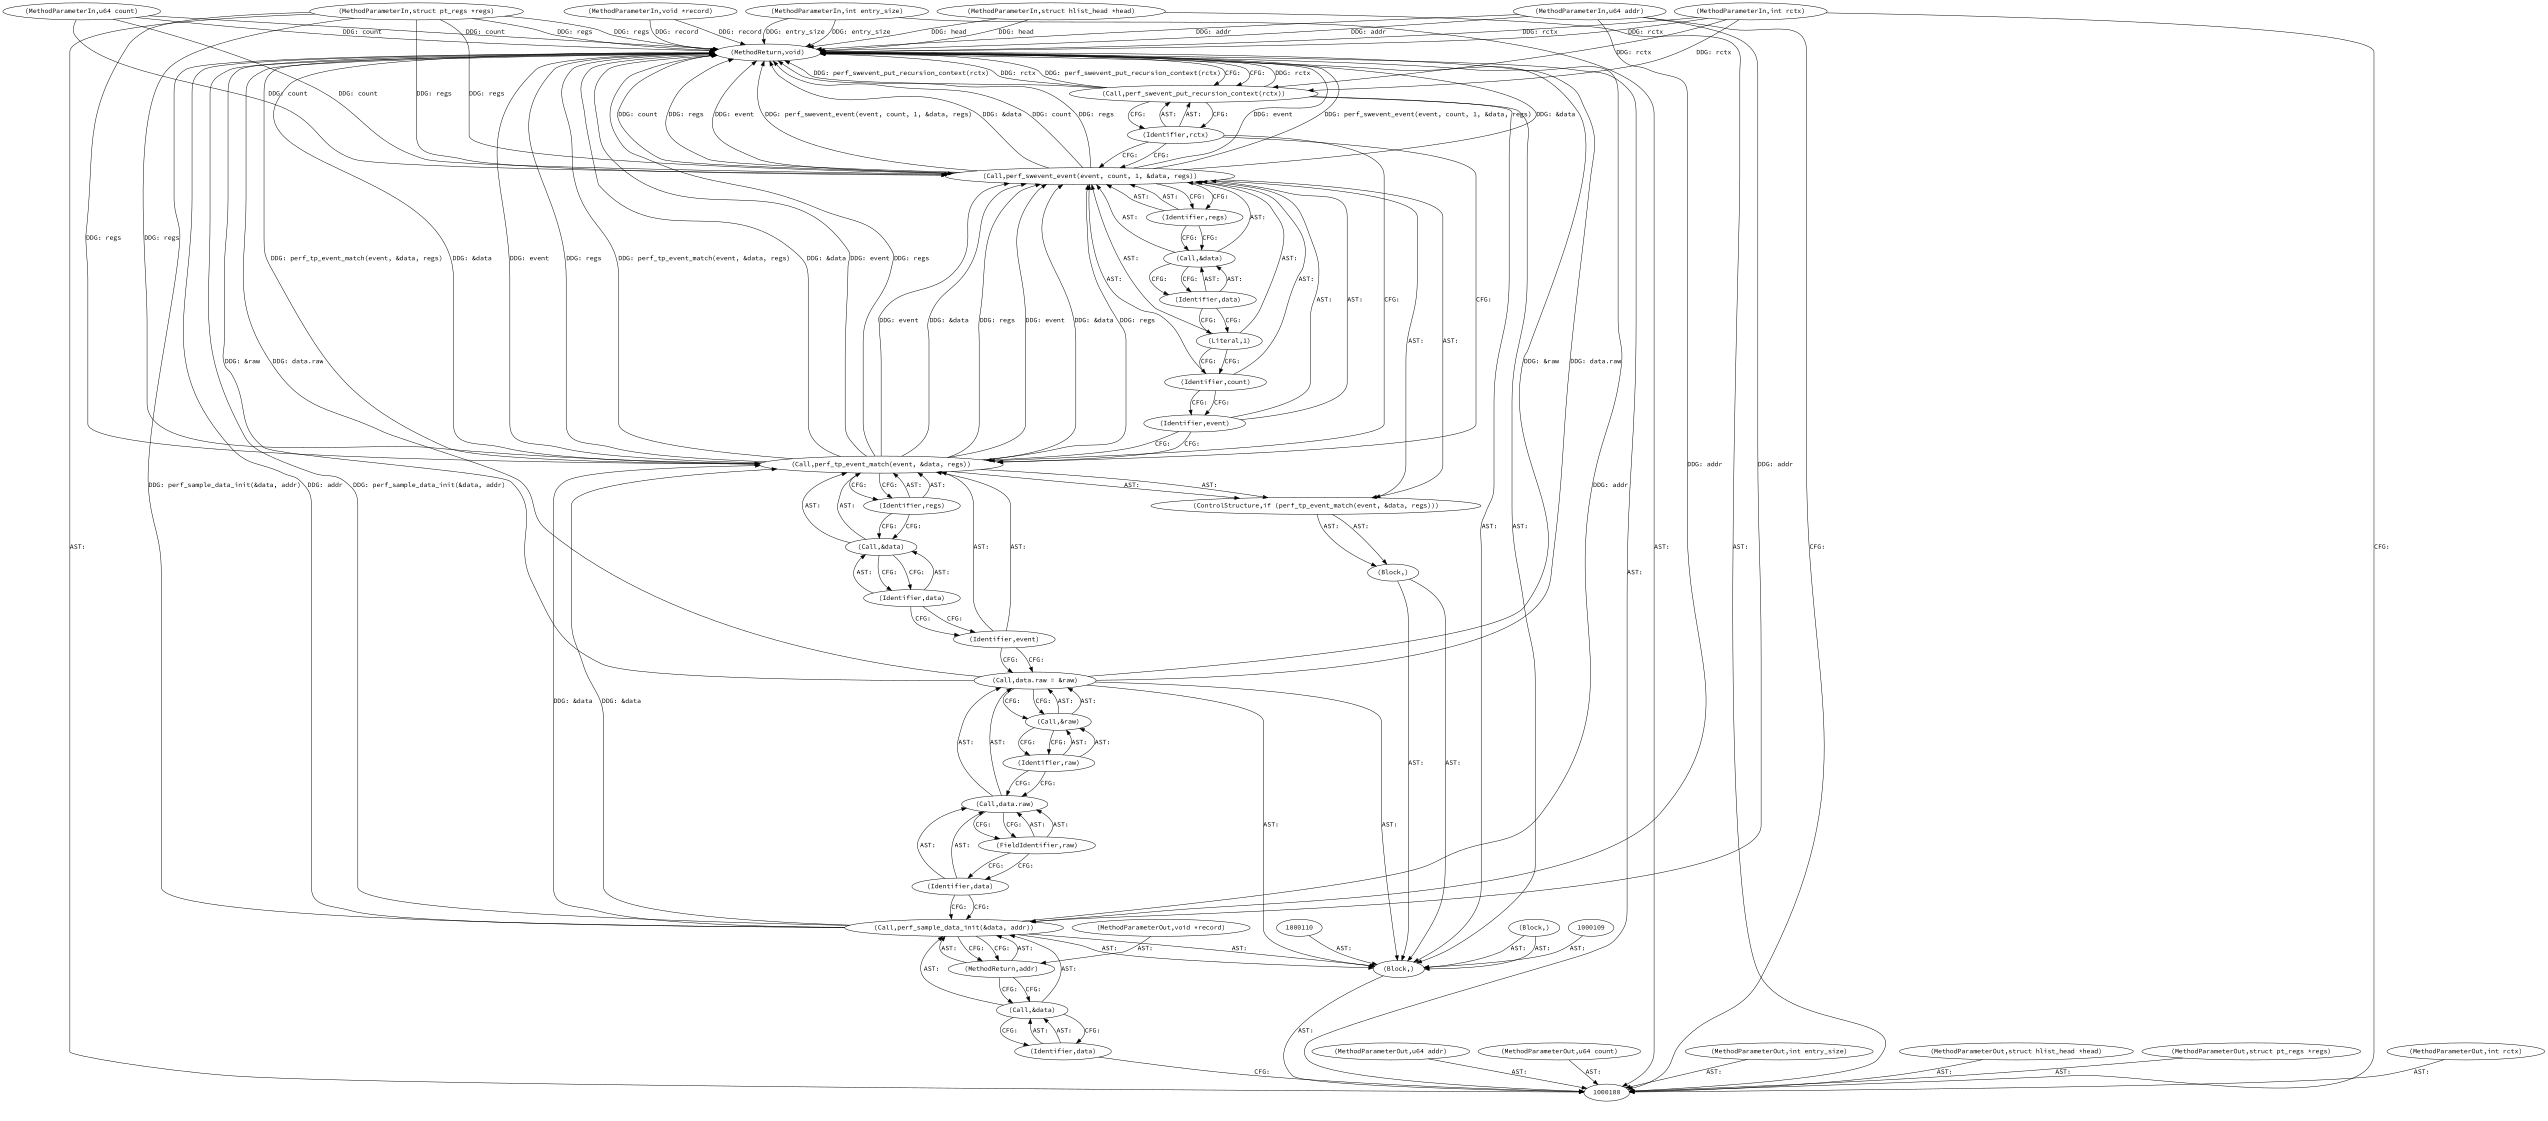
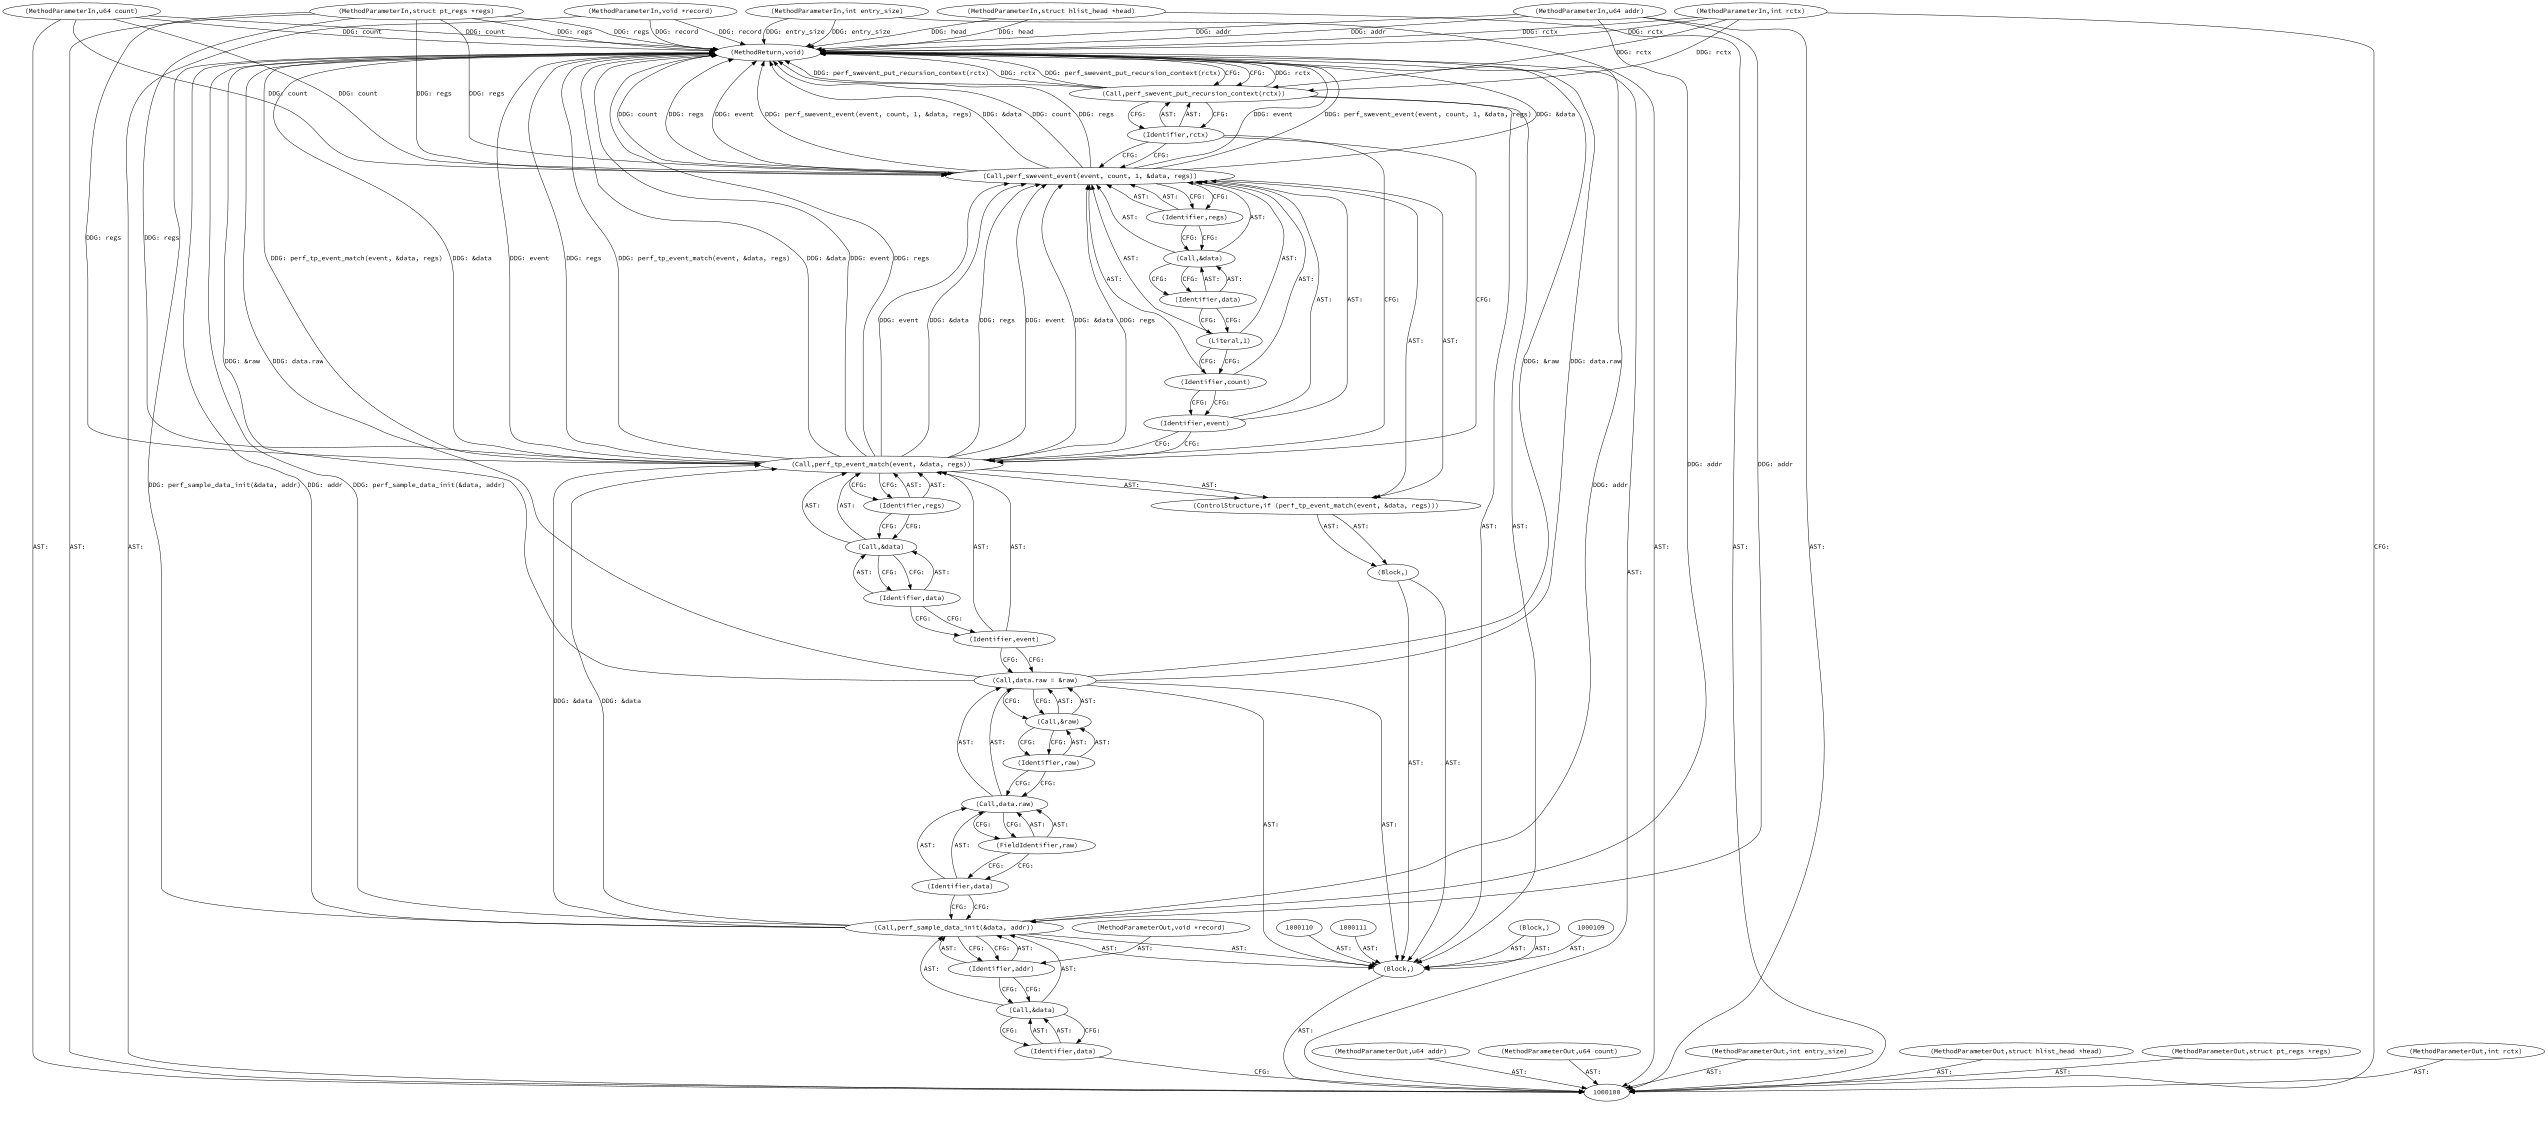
(1819, 547) -> (1819, 547)
none -> (1353, 928)
(1001, 969) -> (1001, 969)
none -> (147, 1056)
none -> (216, 1078)
